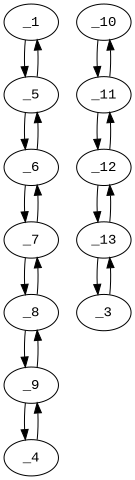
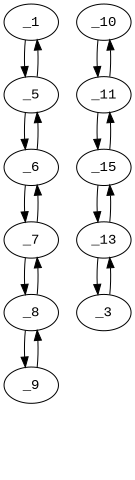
(104, 167) -> (104, 167)
(31, 458) -> none
